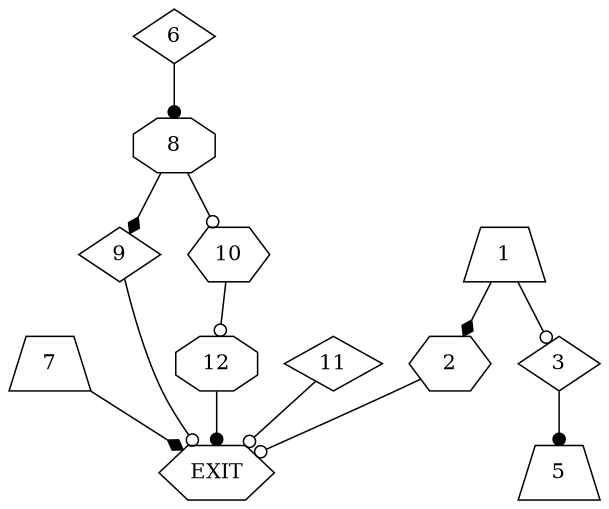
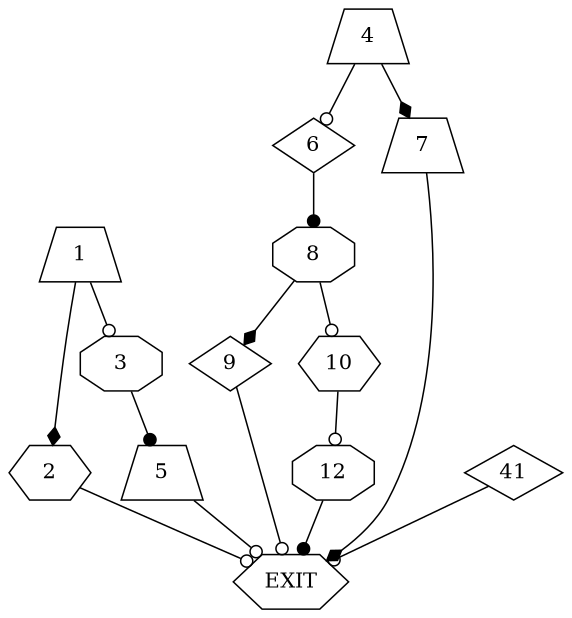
none -> (368, 36)
(333, 364) -> (514, 473)
(559, 364) -> (121, 364)
none -> (222, 524)
